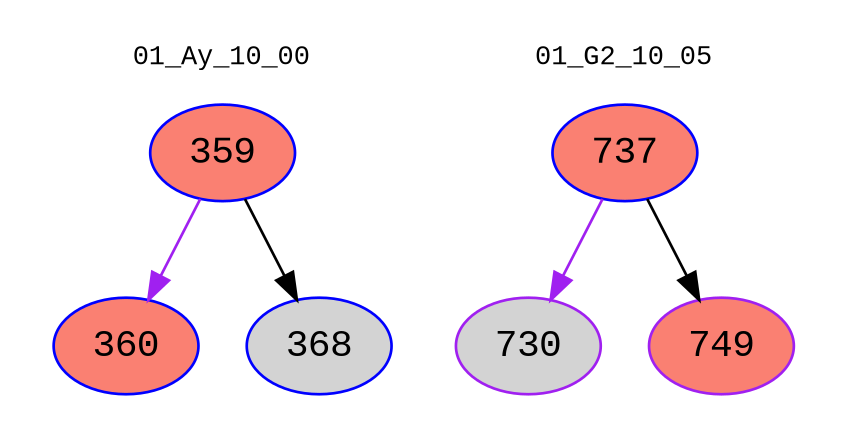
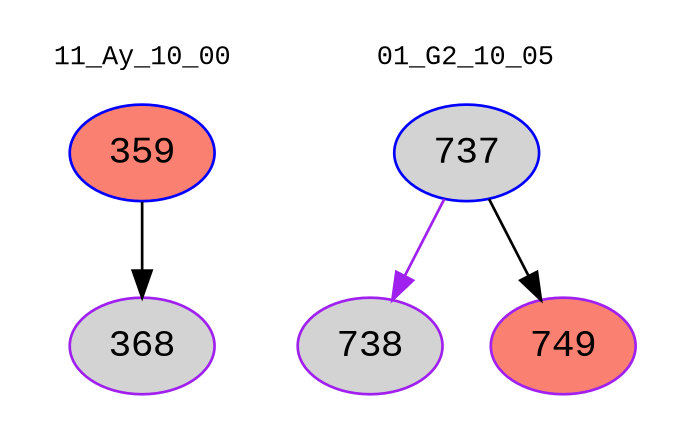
(223, 58) -> (143, 58)
(625, 153) -> (467, 153)
(126, 346) -> none
(319, 346) -> (142, 346)
(528, 346) -> (370, 346)
